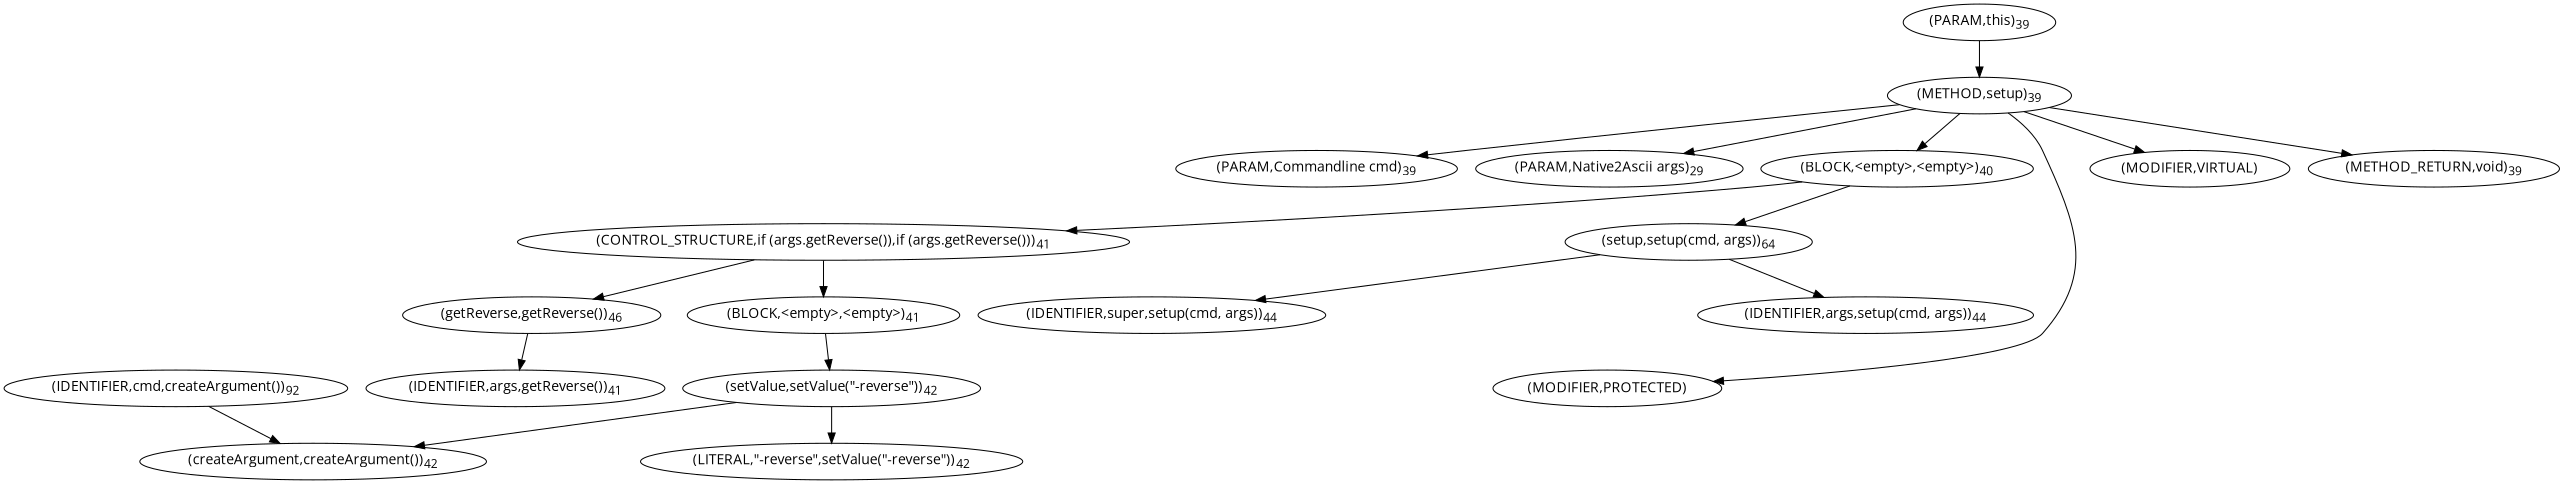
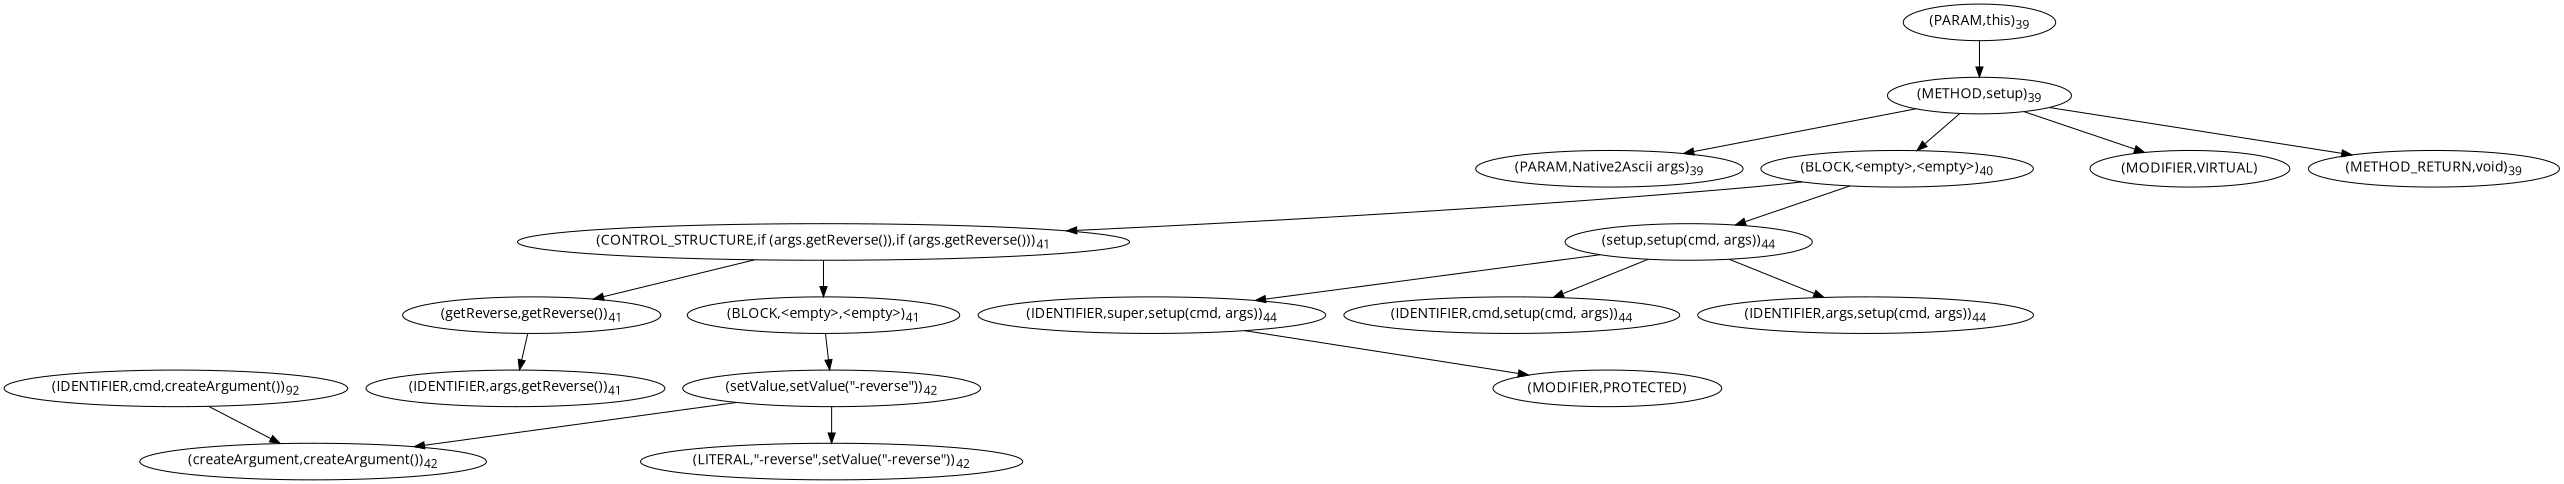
(1697, 167) -> (1697, 167)
(1317, 169) -> none
(1769, 240) -> (1769, 240)
(616, 314) -> (616, 314)
none -> (1512, 315)
(2008, 348) -> (1381, 352)
